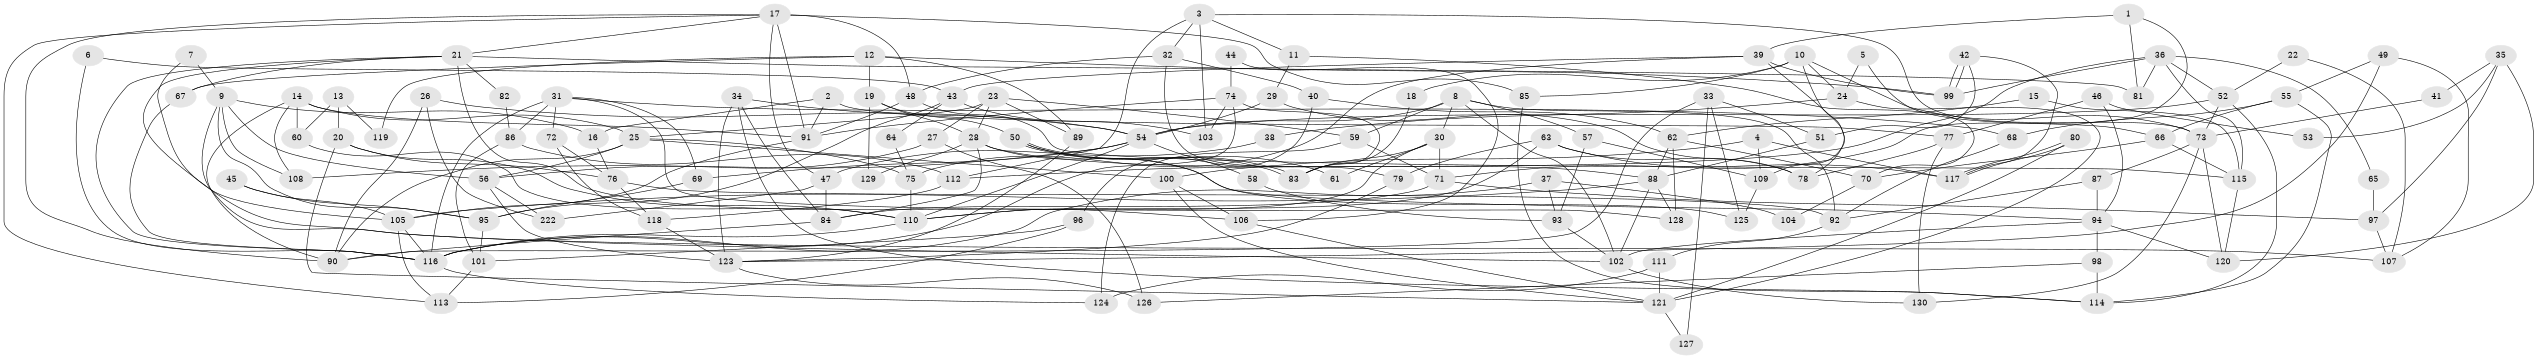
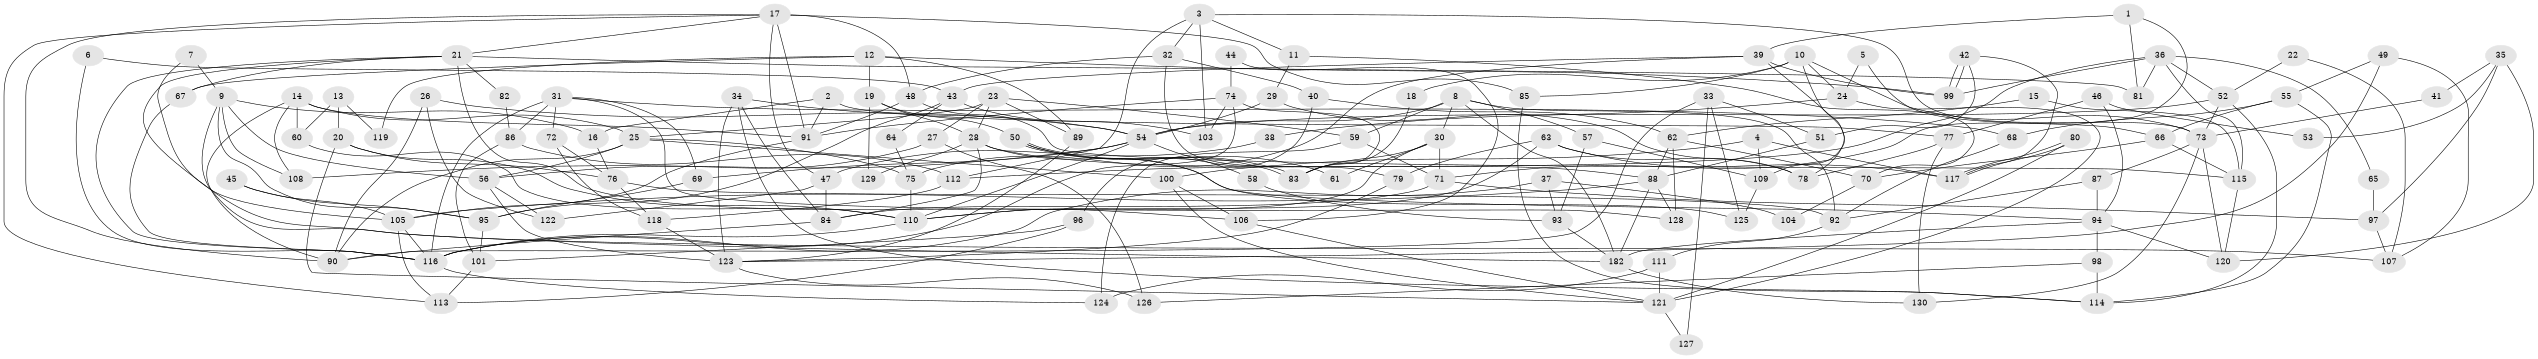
(548, 221) -> (548, 221)
(1616, 262) -> (1616, 262)
